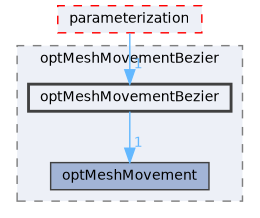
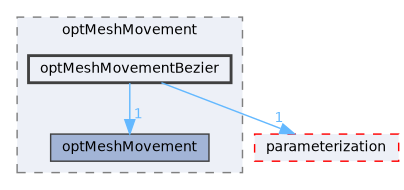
(130, 55) -> (221, 106)
(130, 59) -> (130, 31)
